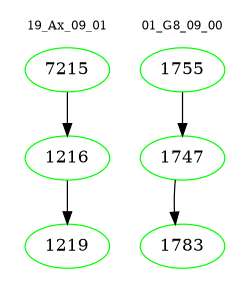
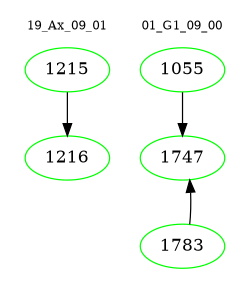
(183, 26) -> (183, 26)
(67, 70) -> (67, 70)
(183, 70) -> (183, 70)
(174, 196) -> (191, 208)
(67, 246) -> none
